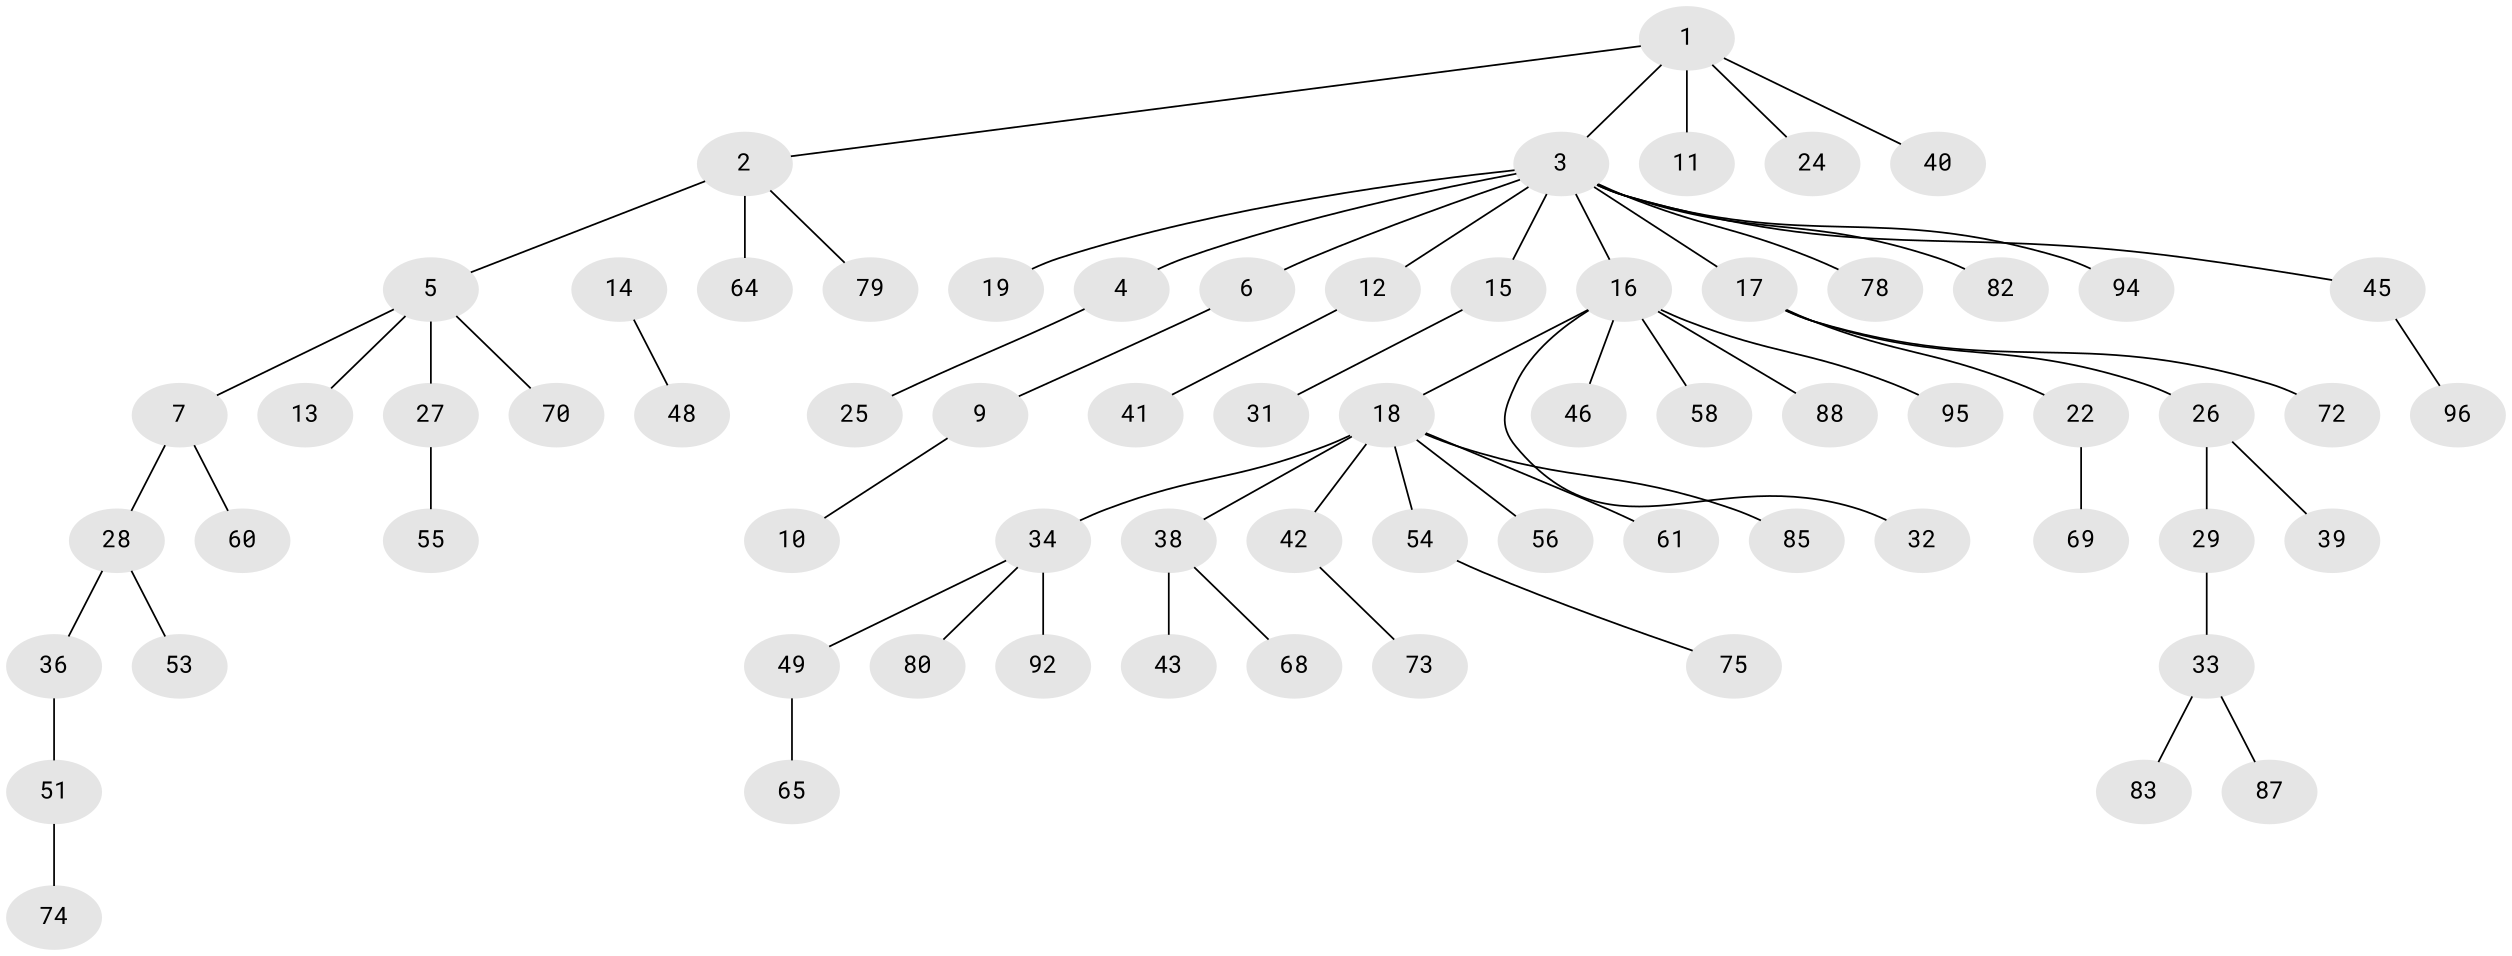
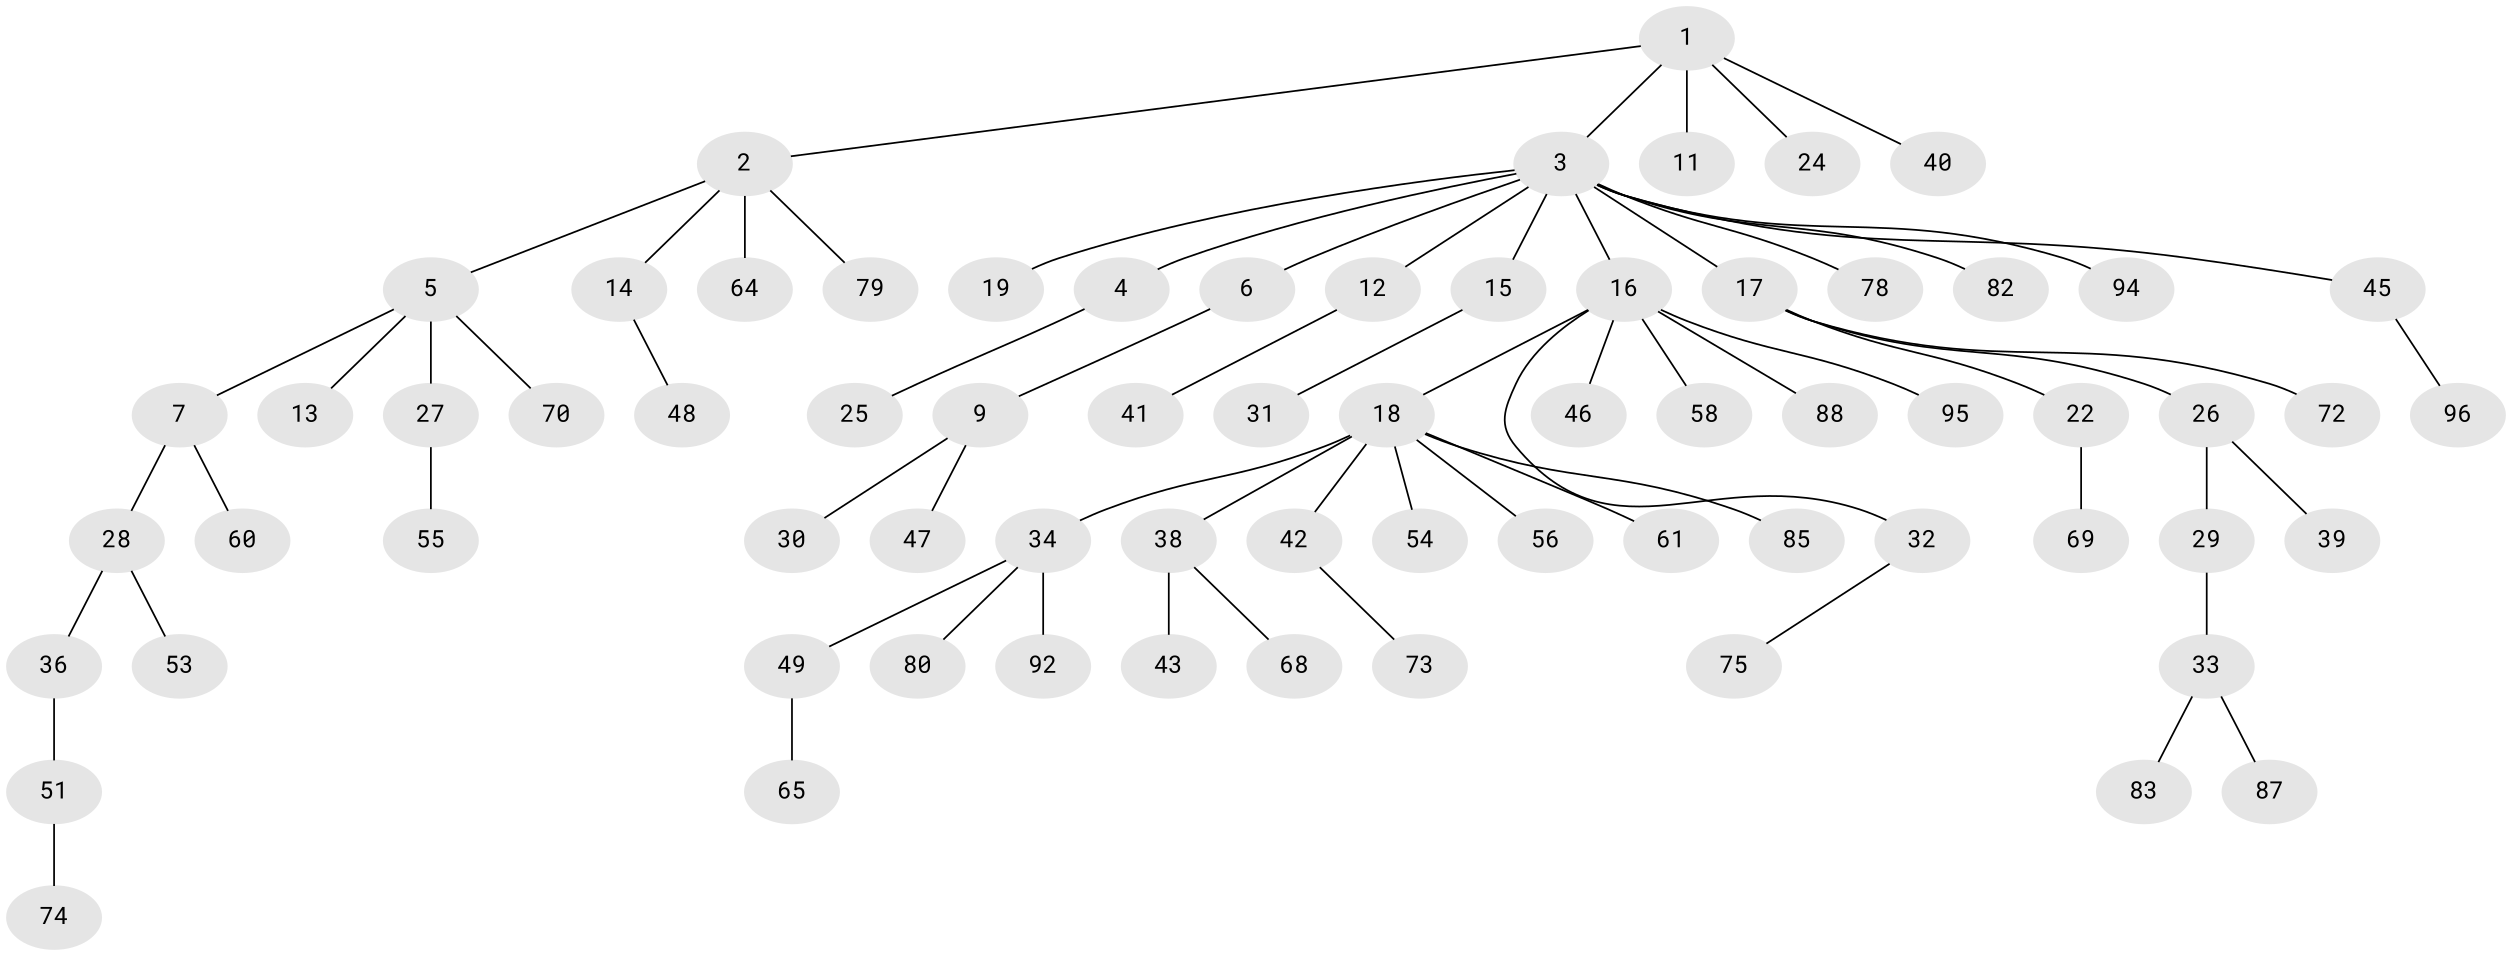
none -> (682, 227)
(792, 541) -> (792, 541)
none -> (918, 541)
(1574, 608) -> (1828, 604)
